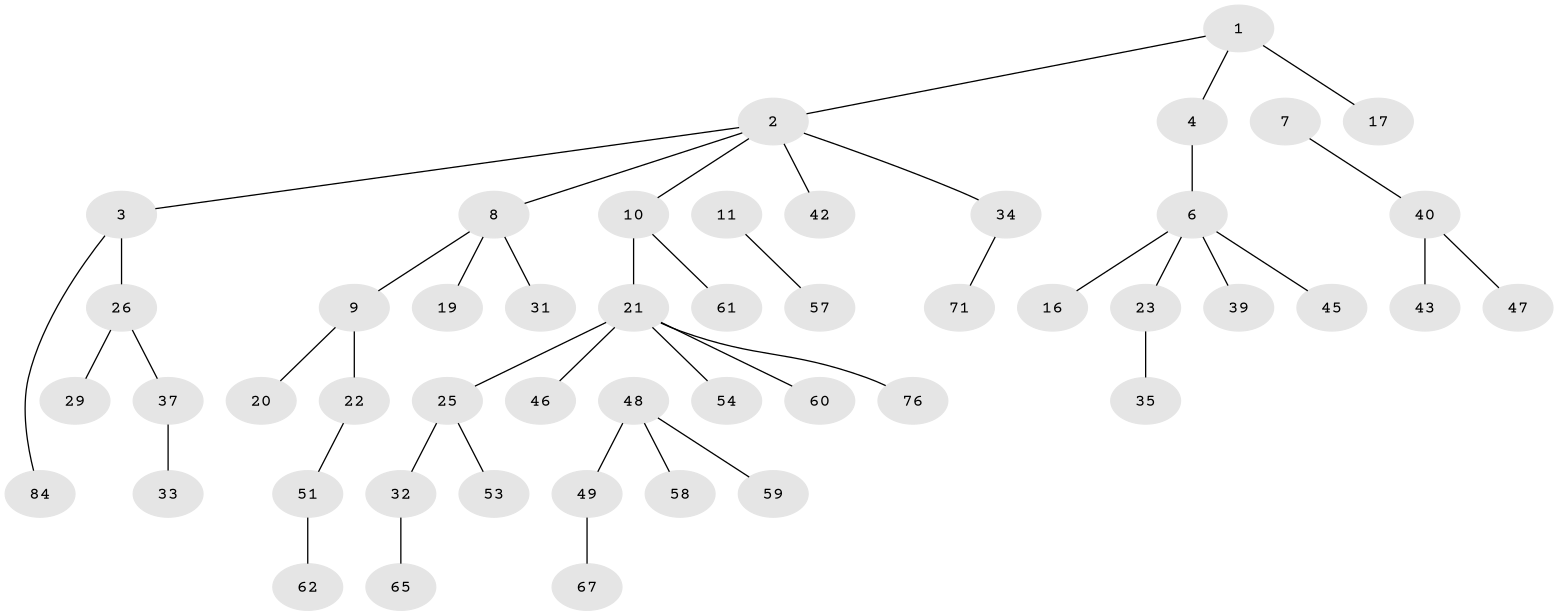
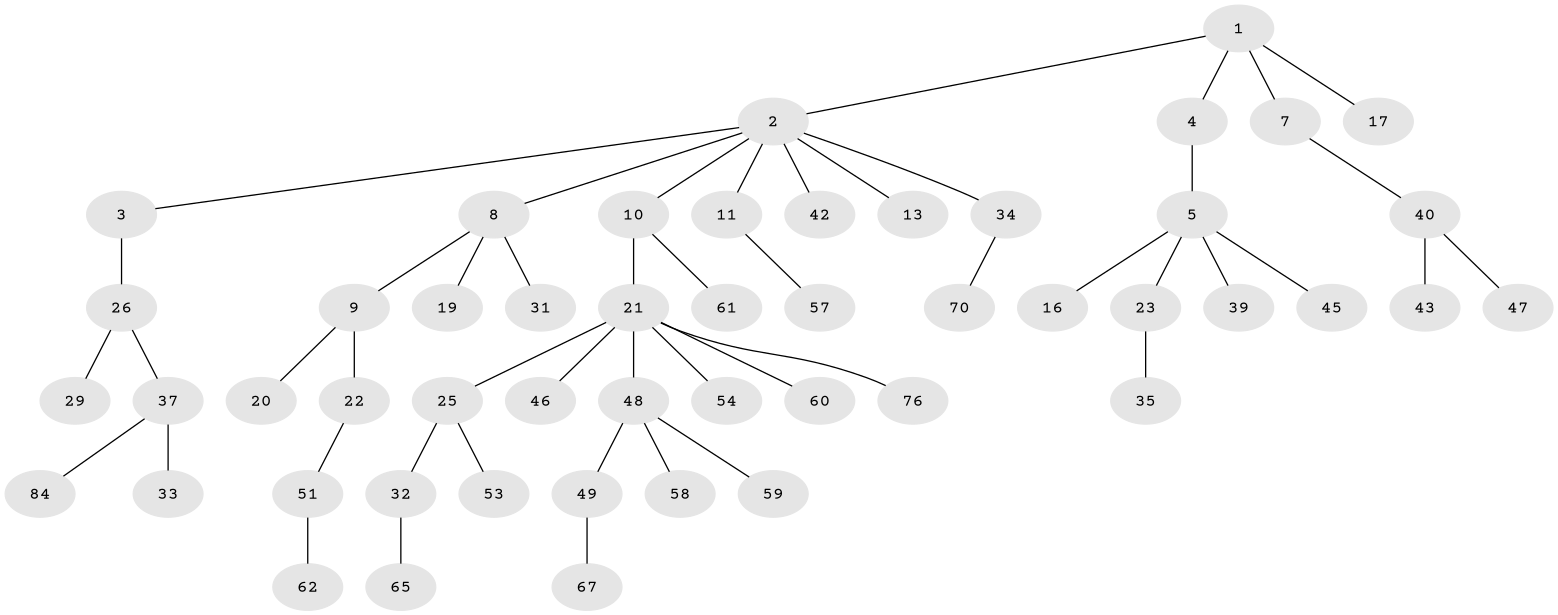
none -> (1262, 75)
none -> (750, 168)
none -> (913, 215)
(1192, 215) -> (1192, 215)
(959, 308) -> (959, 308)
(39, 345) -> (104, 447)
none -> (634, 354)
